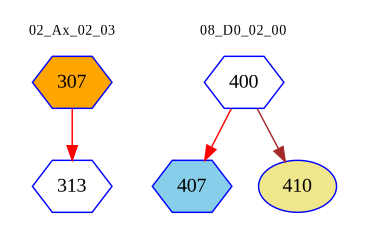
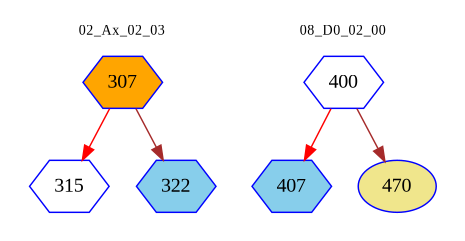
(72, 186) -> (69, 186)
none -> (176, 186)
(298, 186) -> (397, 186)
